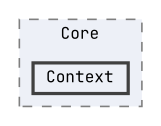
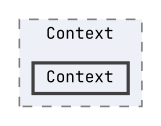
(81, 35) -> (81, 35)
